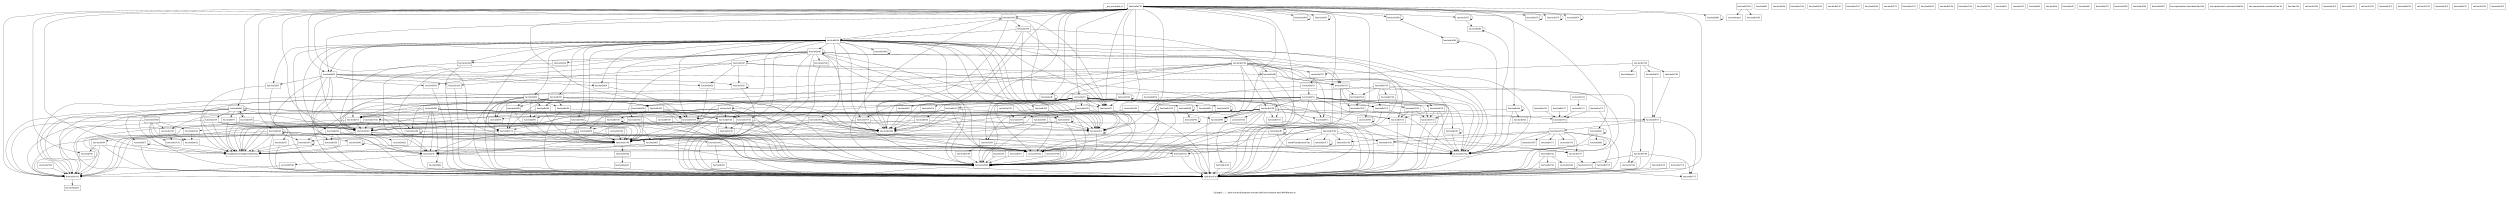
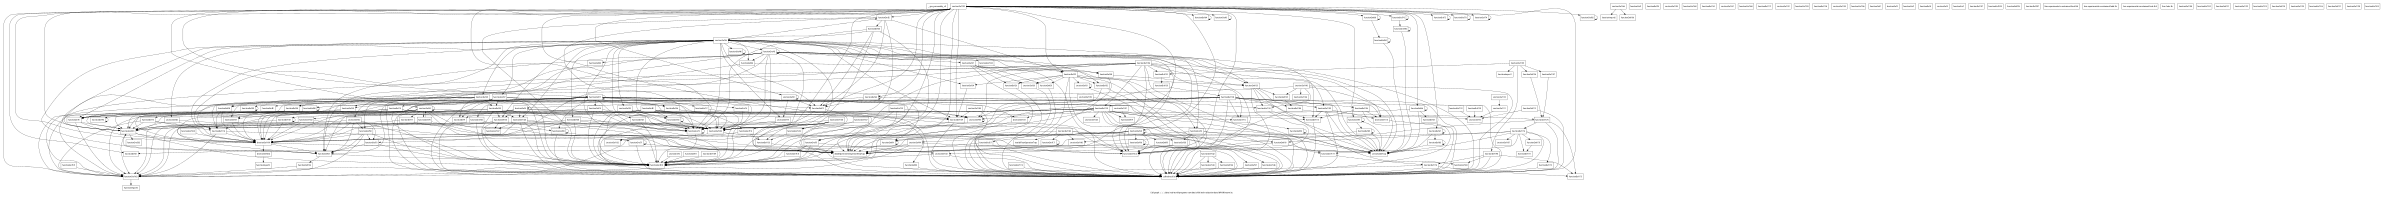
(739, 74) -> none
none -> (1530, 148)
(1659, 165) -> none
